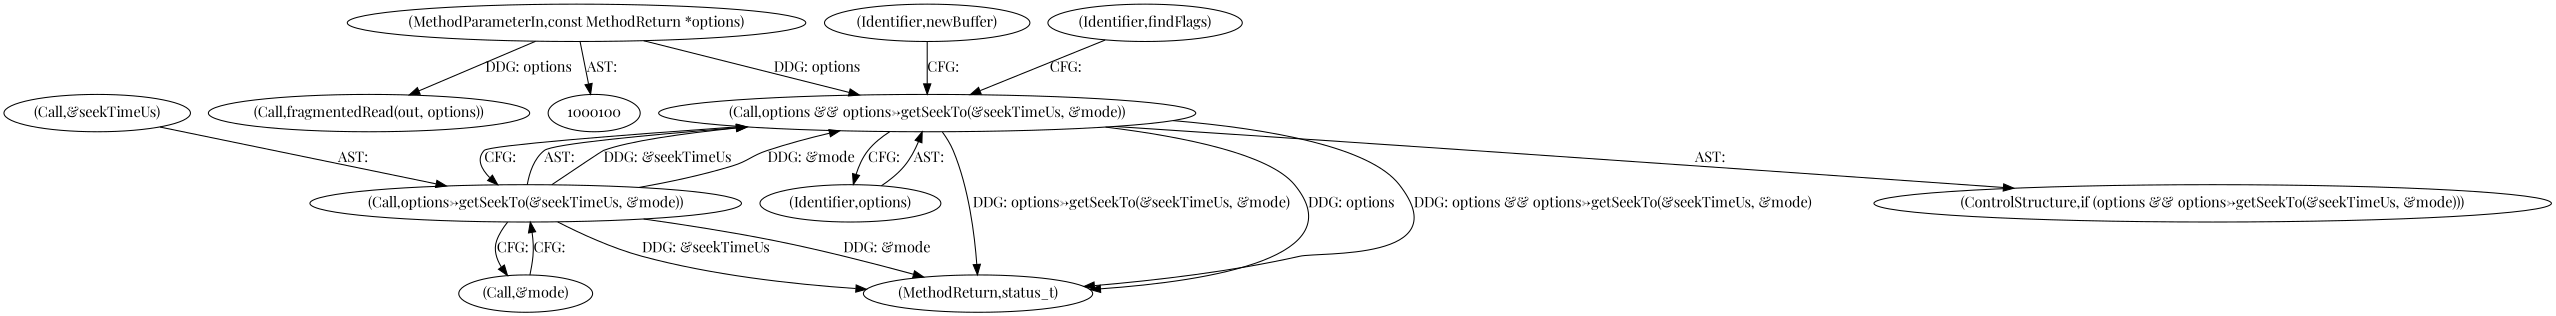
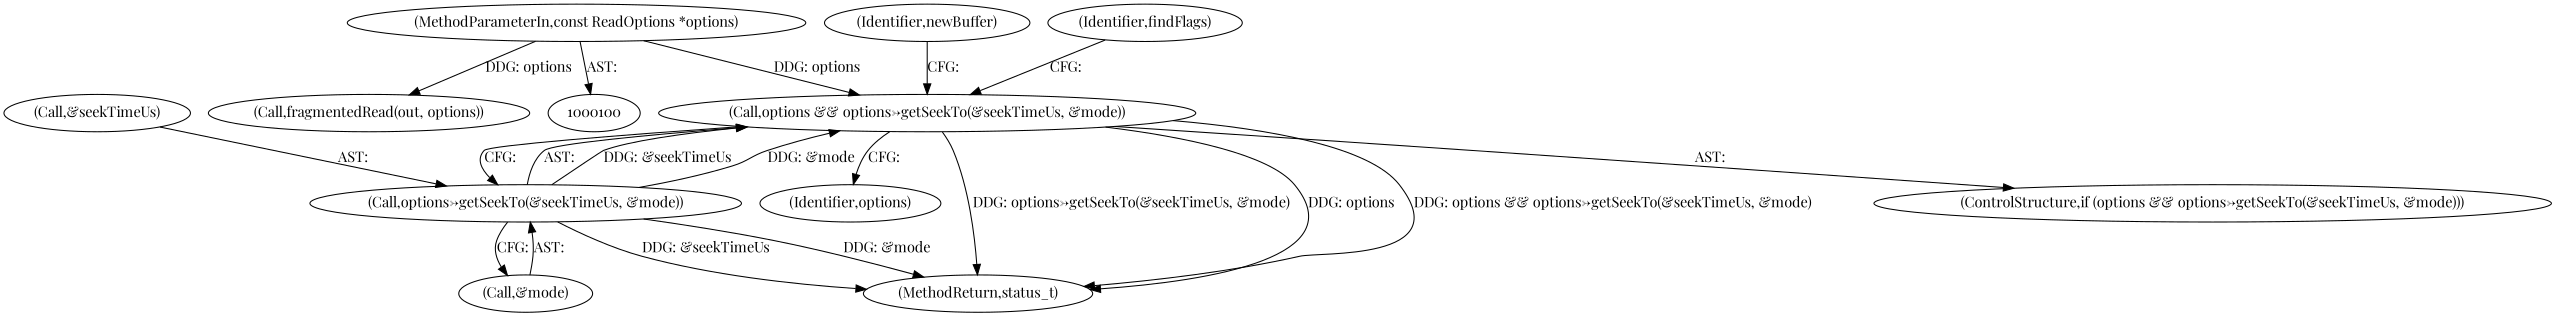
(577, 23) -> (577, 23)
(904, 167) -> none
(552, 248) -> (552, 248)
